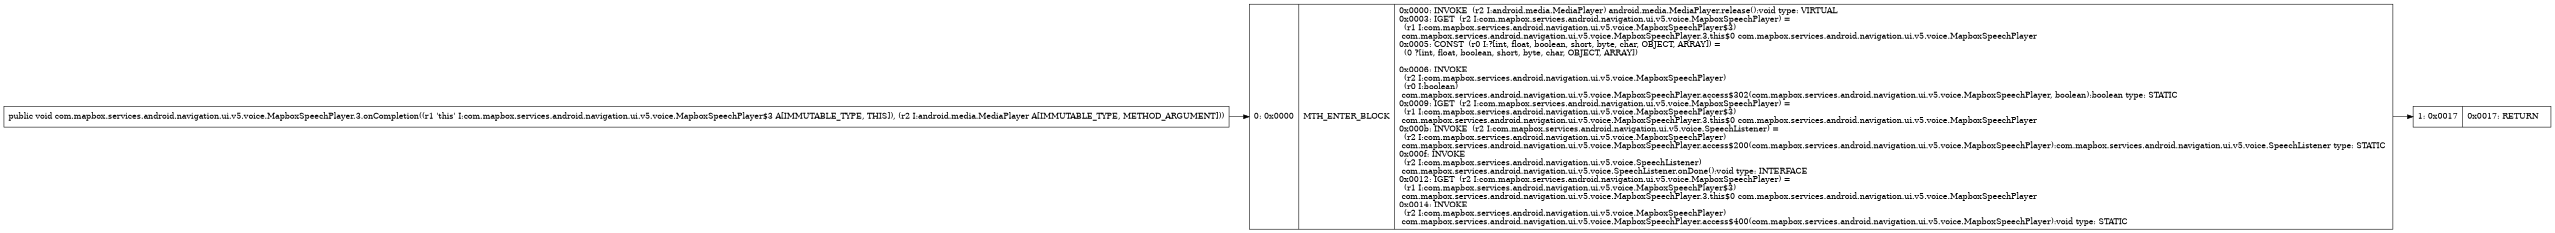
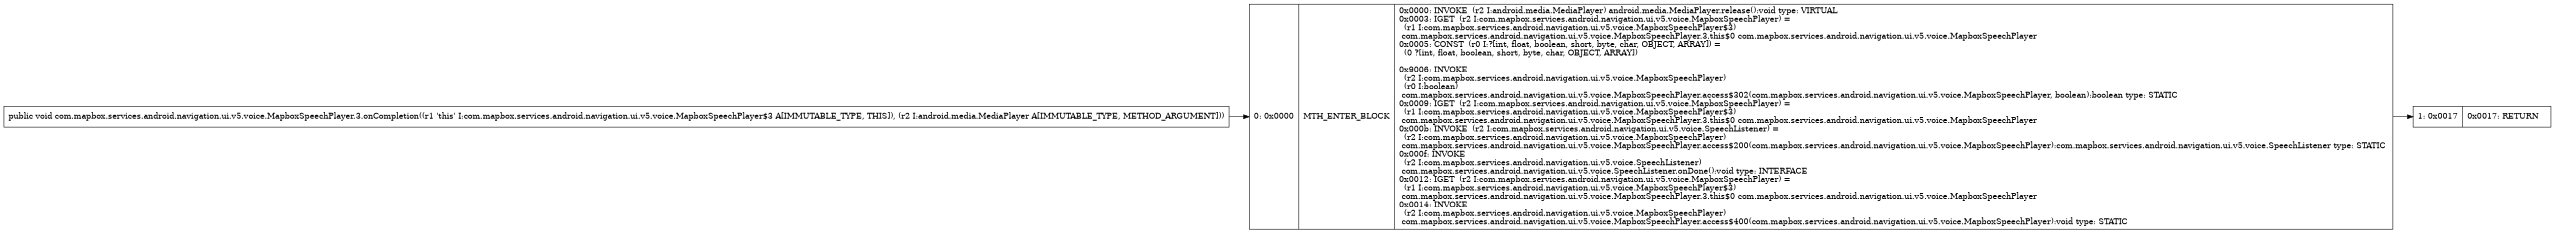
(1436, 70) -> (1436, 70)
